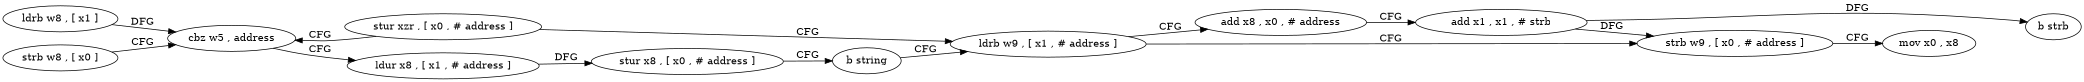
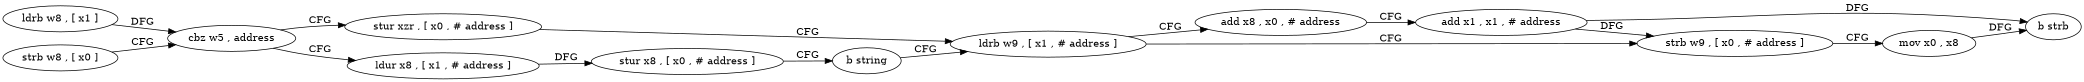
(1501, 22) -> (1501, 22)
none -> (1995, 35)
(339, 40) -> (309, 27)
